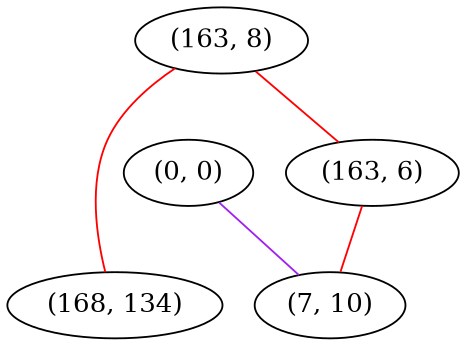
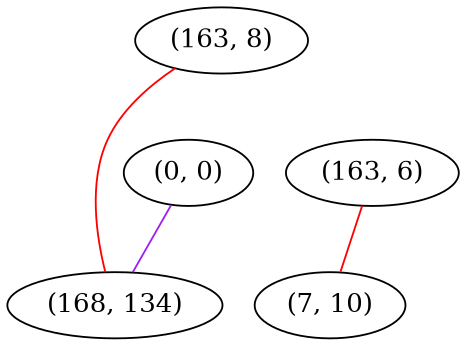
(297, 107) -> none
(259, 239) -> (152, 239)
